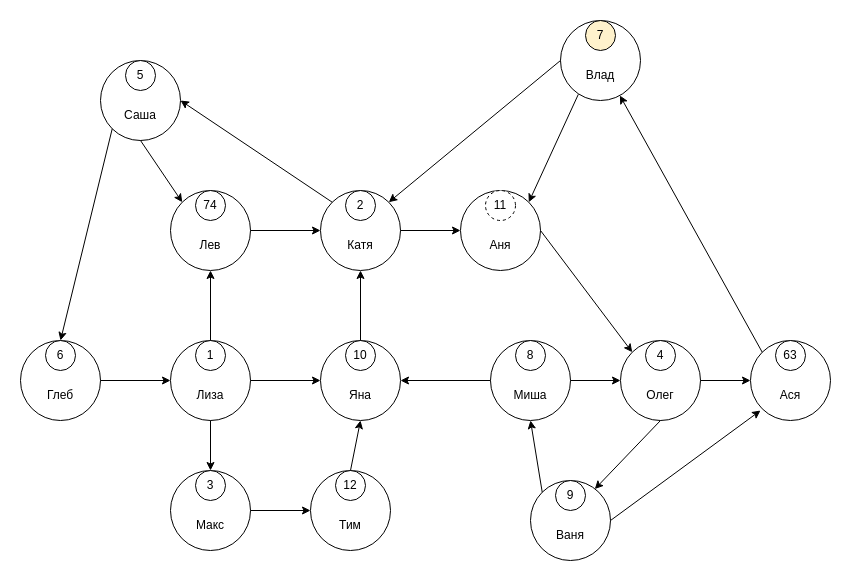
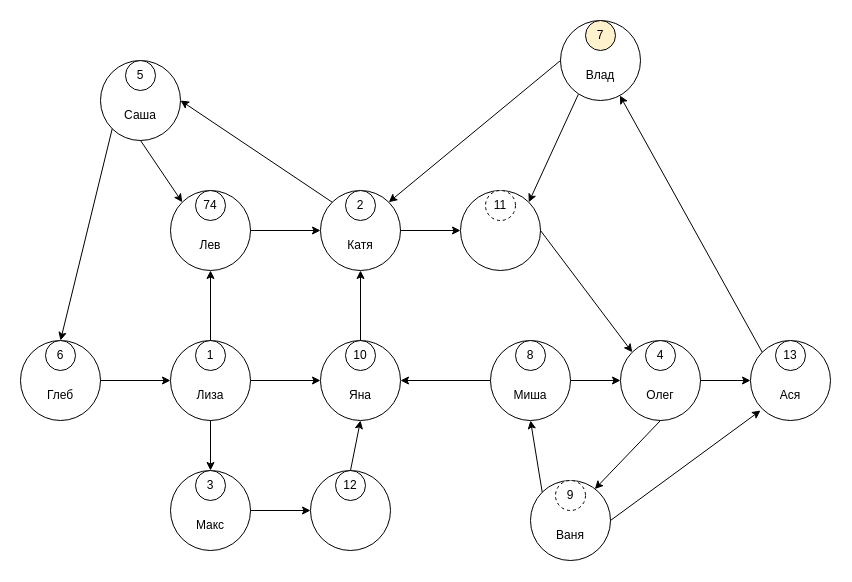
(501, 246) -> none
(791, 356) -> (791, 356)
(571, 496) -> (571, 496)
(351, 526) -> none
